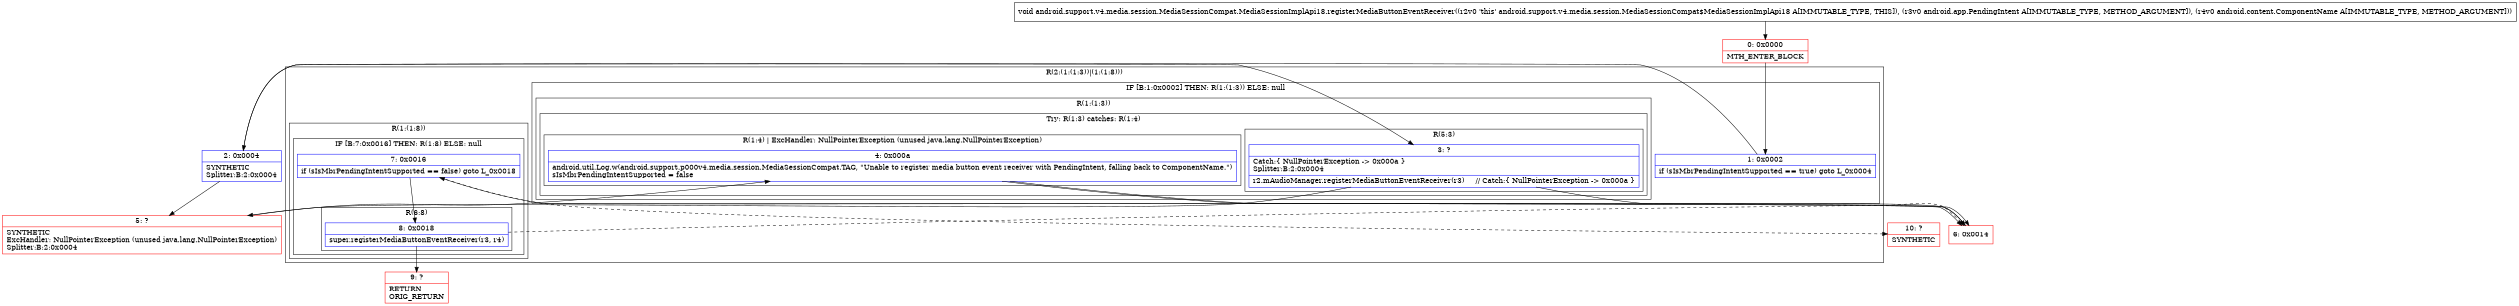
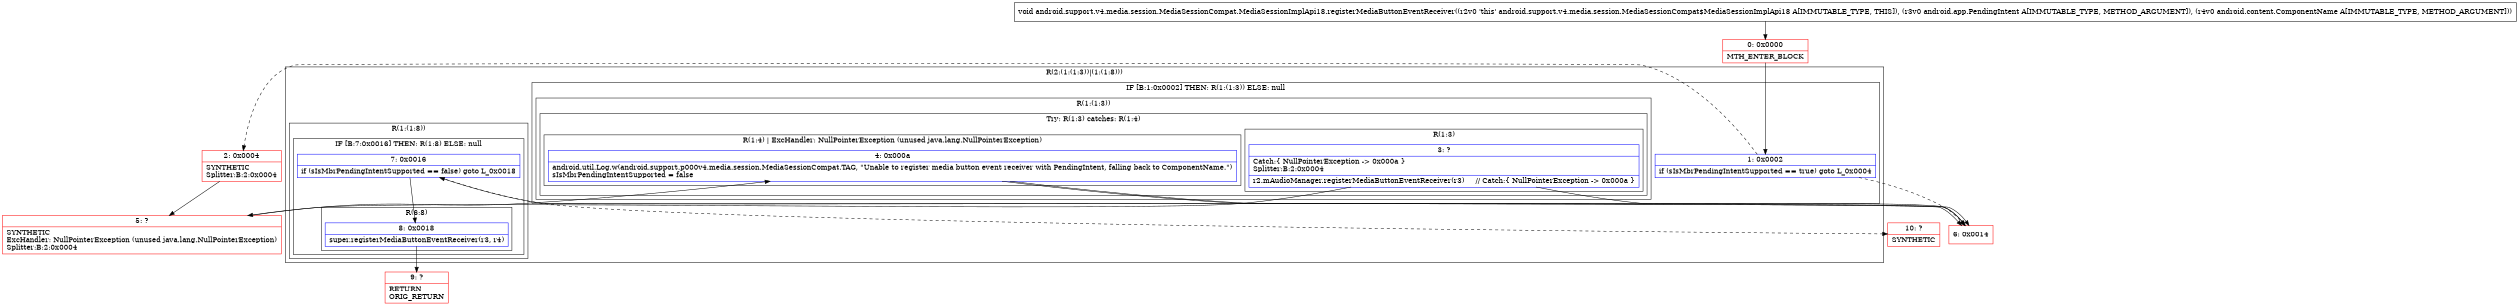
(808, 64) -> none
(1272, 64) -> (992, 63)
(1444, 135) -> (1444, 135)
(242, 166) -> (242, 166)
(1237, 215) -> (1913, 193)
